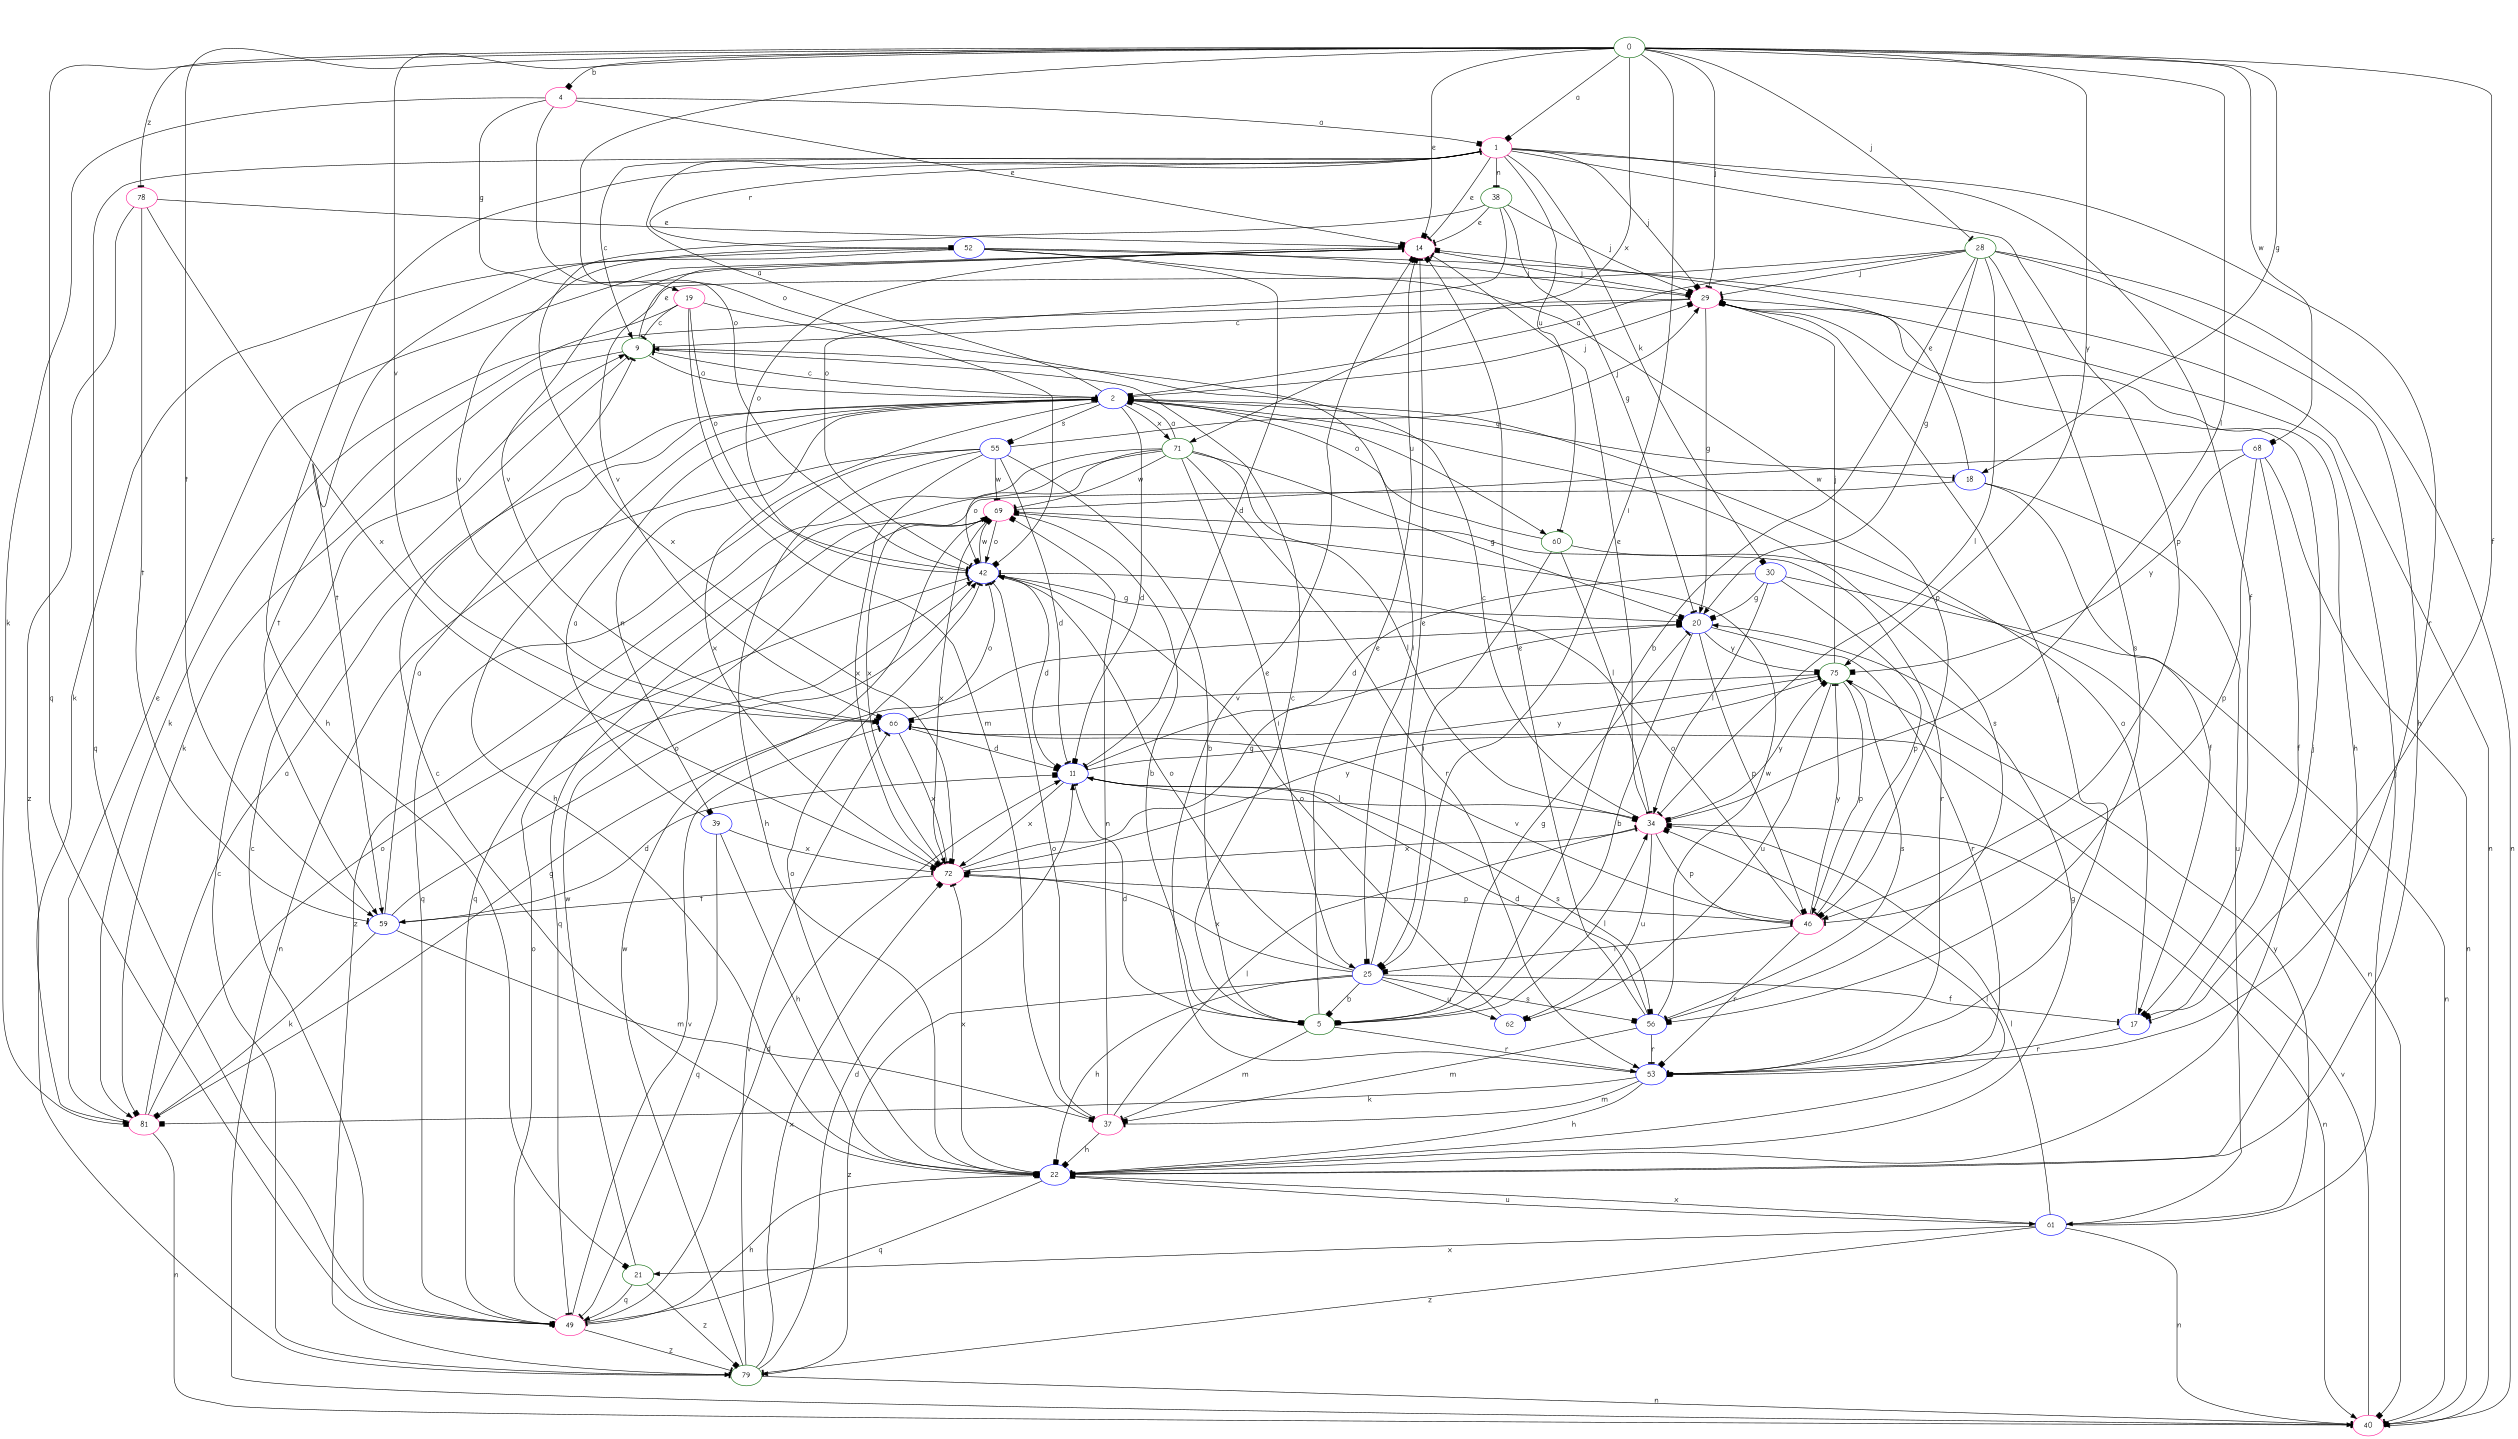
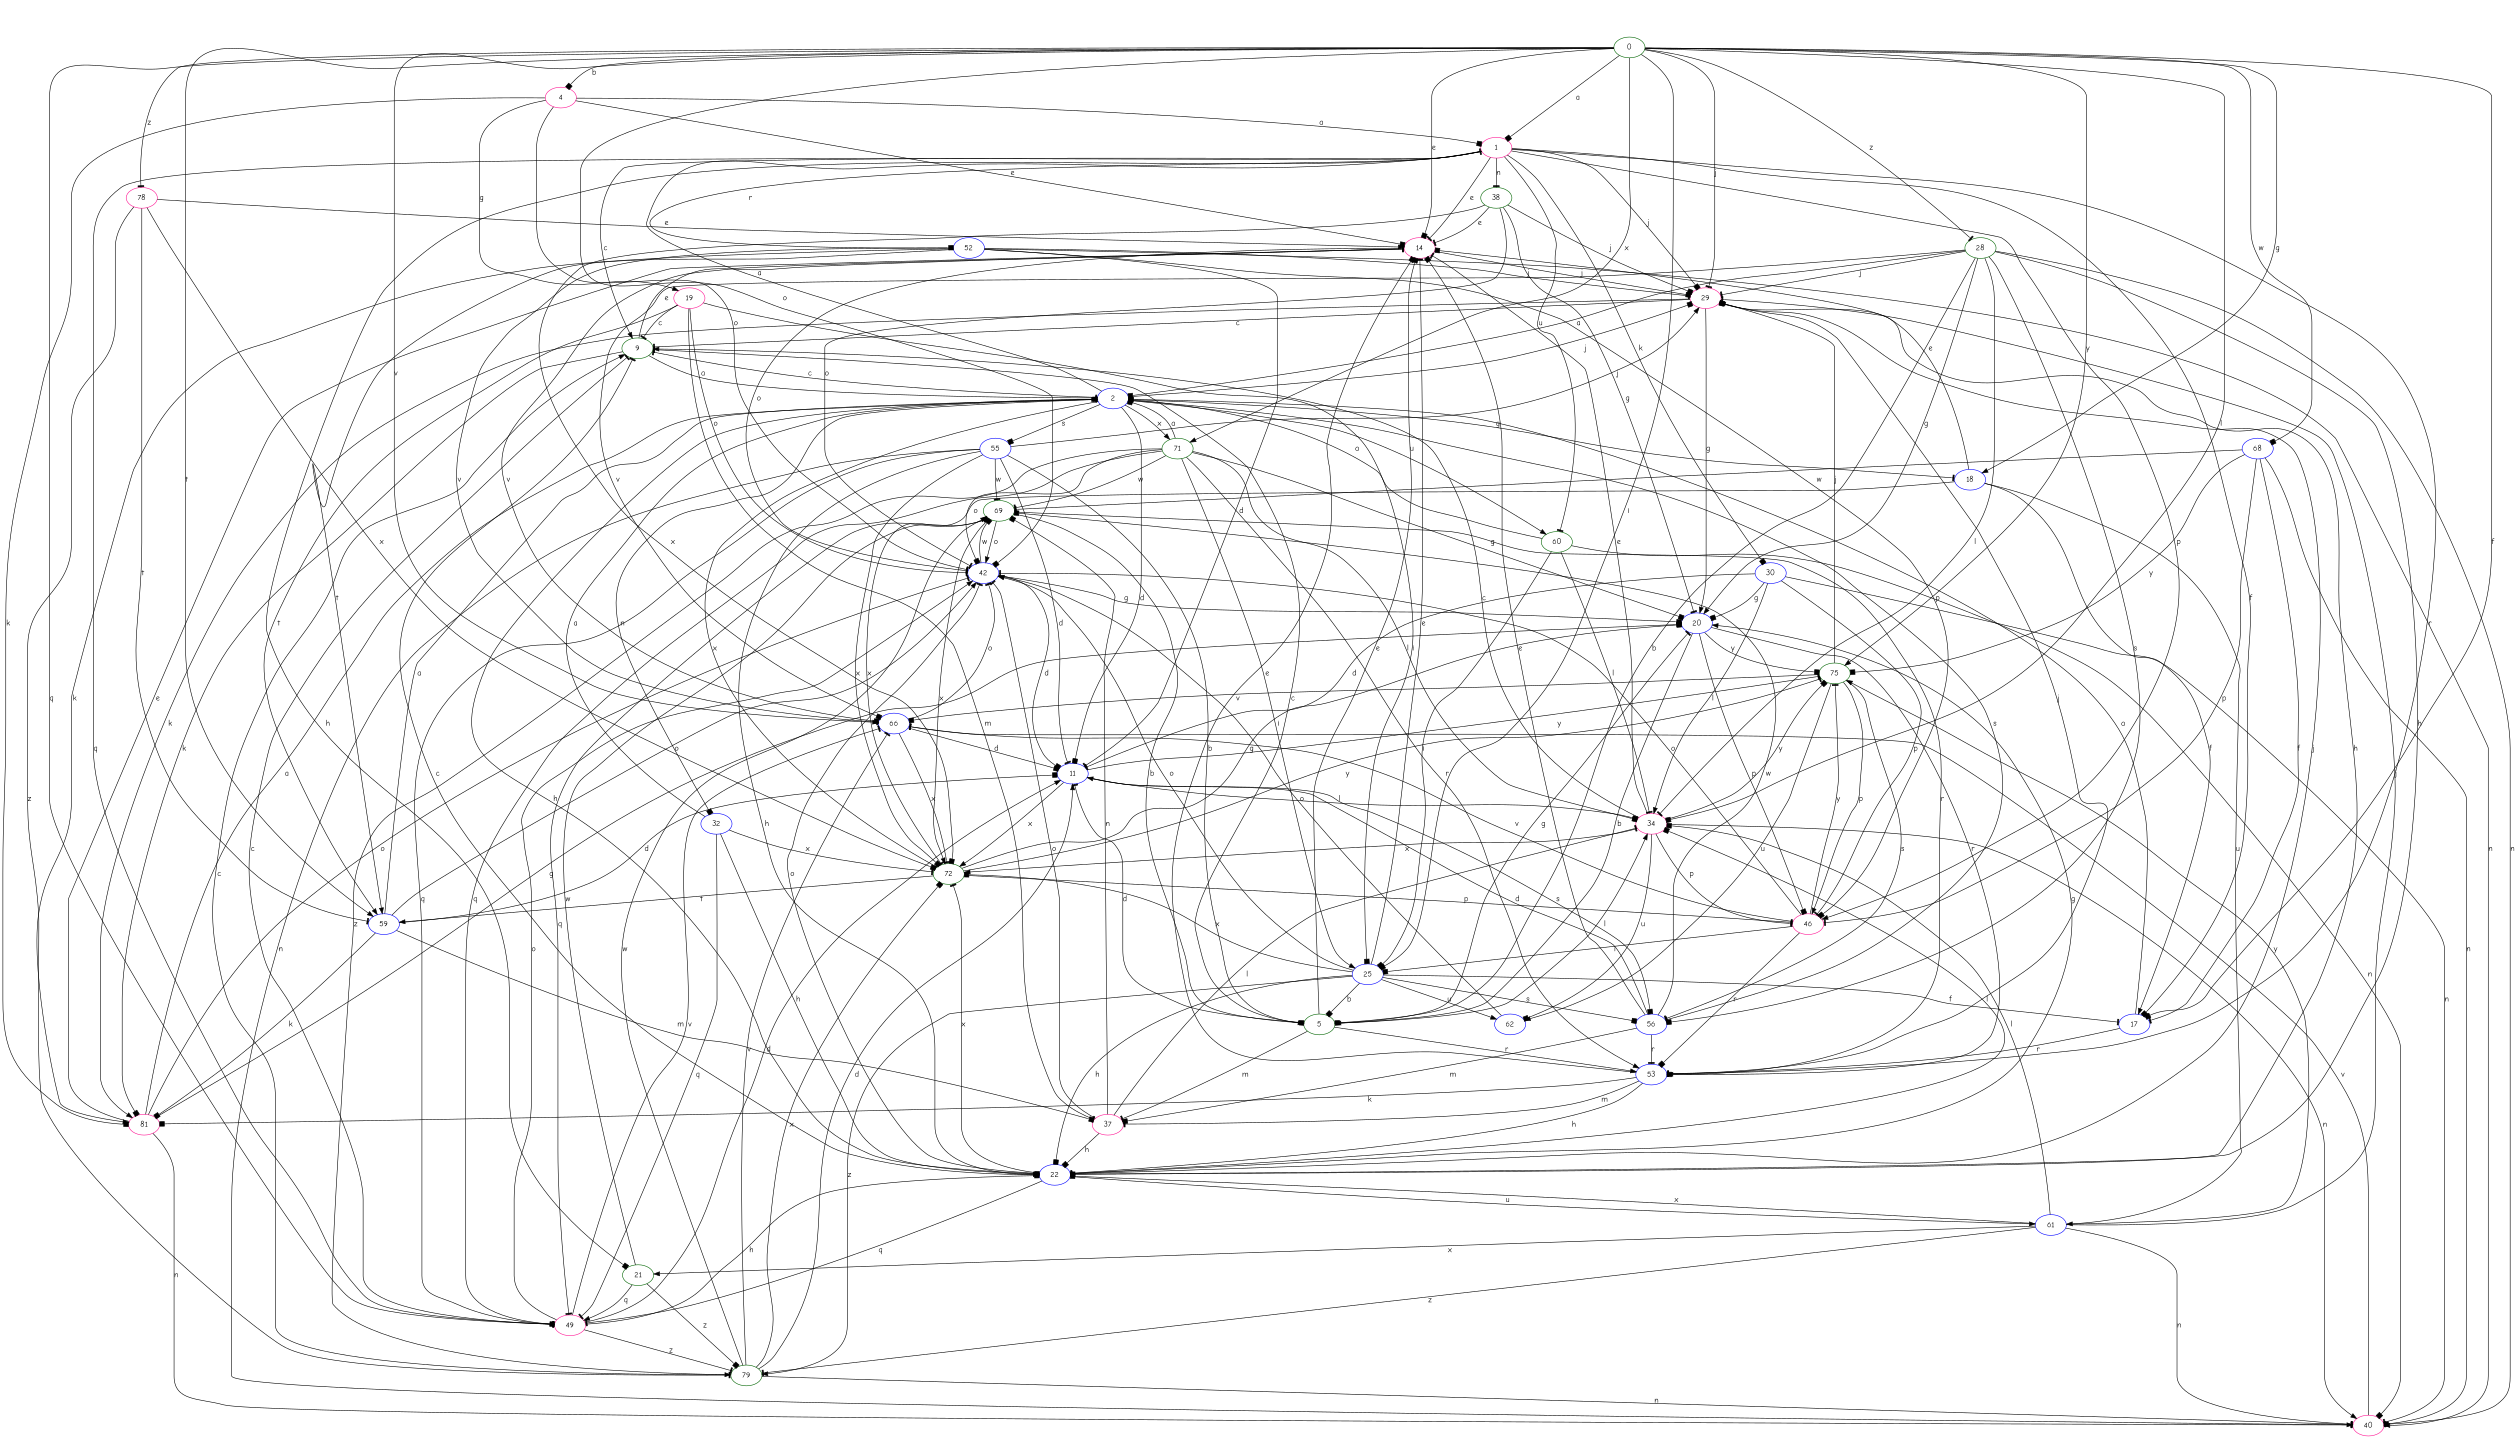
(1872, 148) -> (1872, 148)
(999, 511) -> (999, 511)
(716, 824) -> (716, 824)
(949, 874) -> (949, 874)
